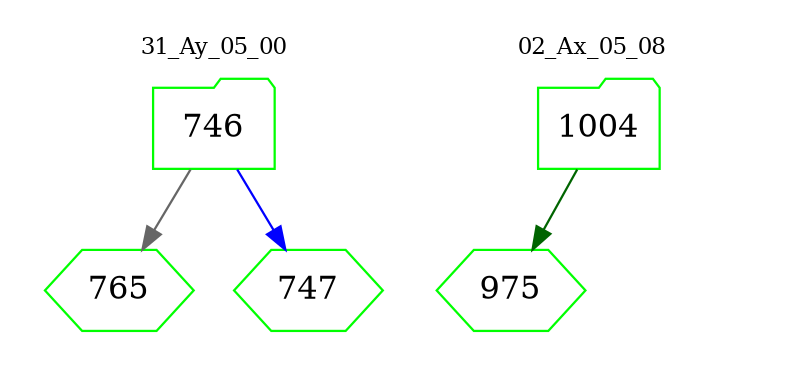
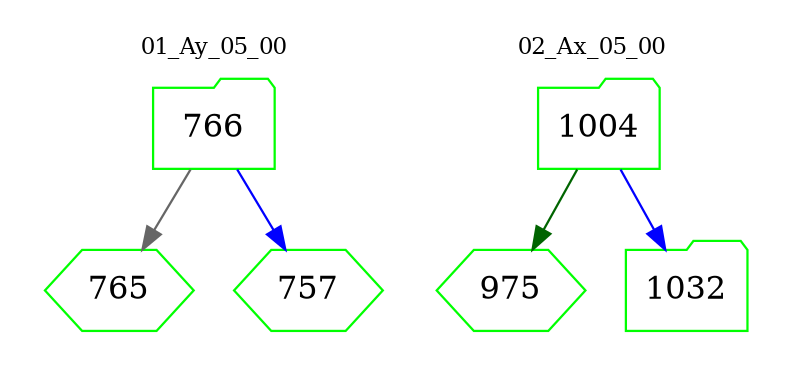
(214, 48) -> (214, 48)
(592, 48) -> (592, 48)
(214, 128) -> (214, 128)
(308, 290) -> (308, 290)
none -> (687, 290)
